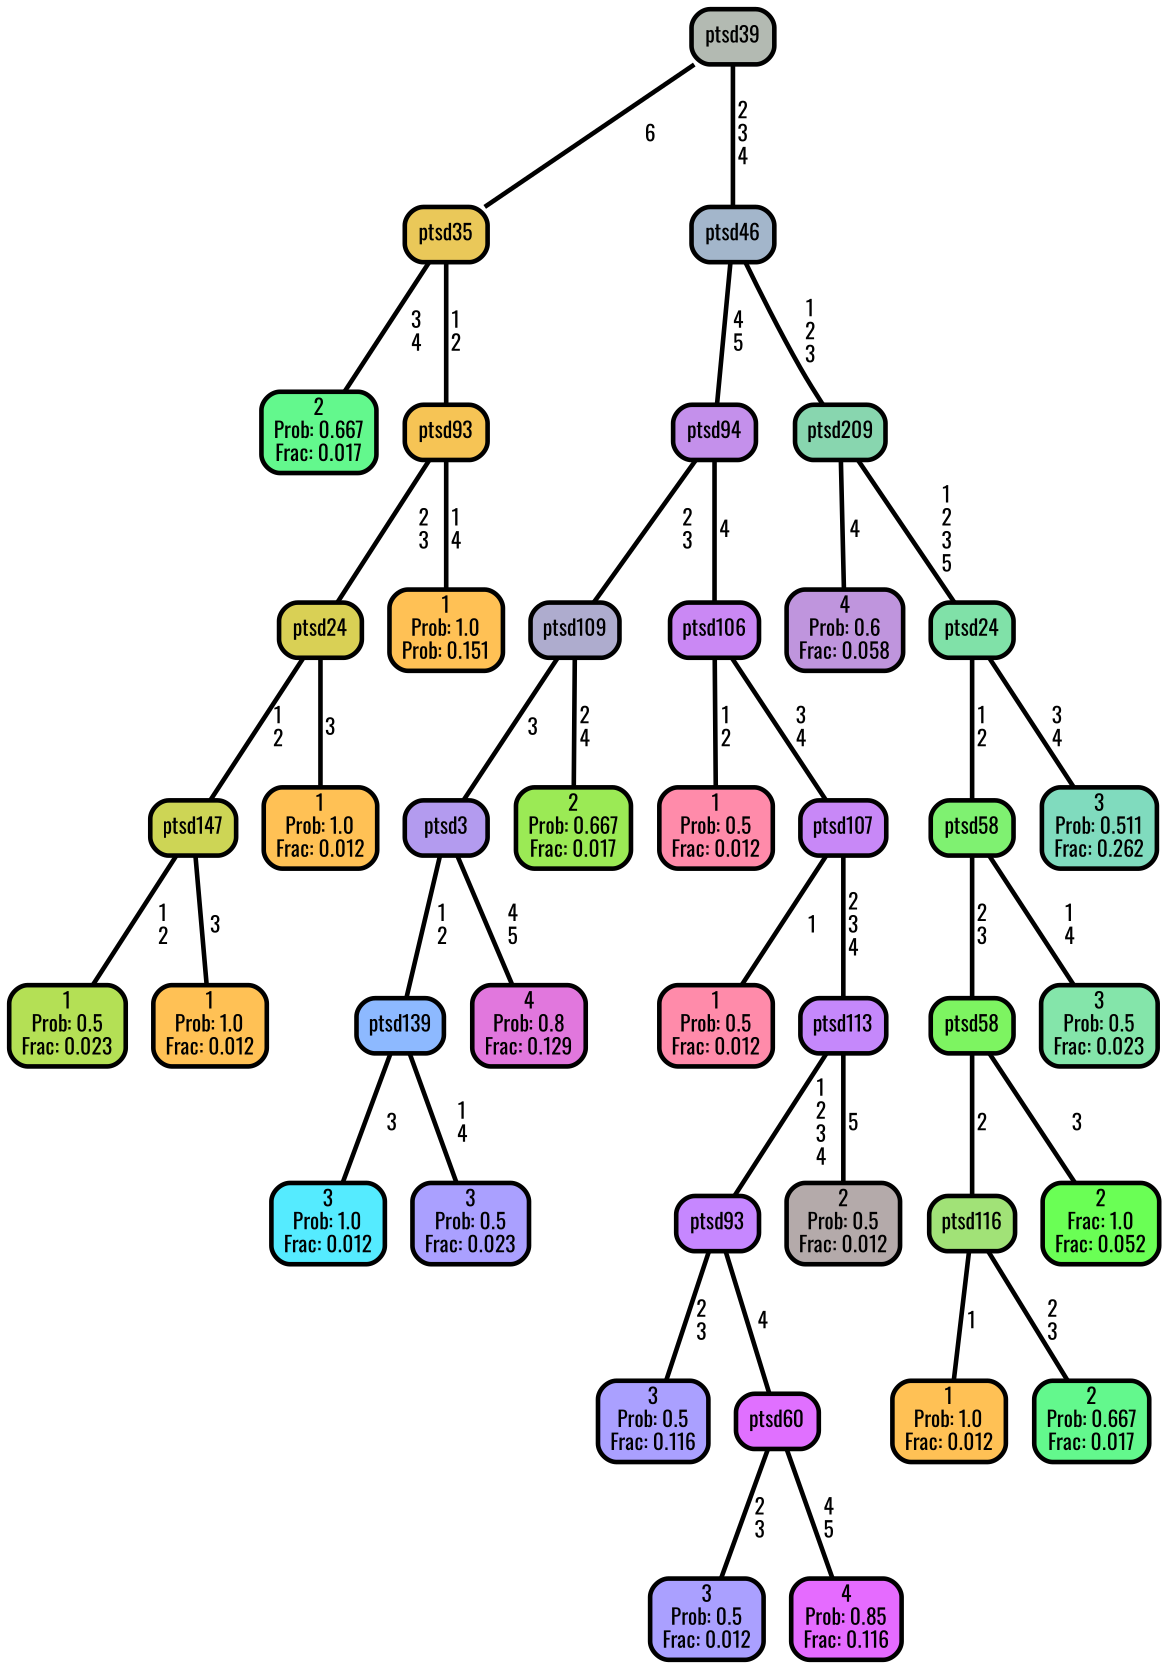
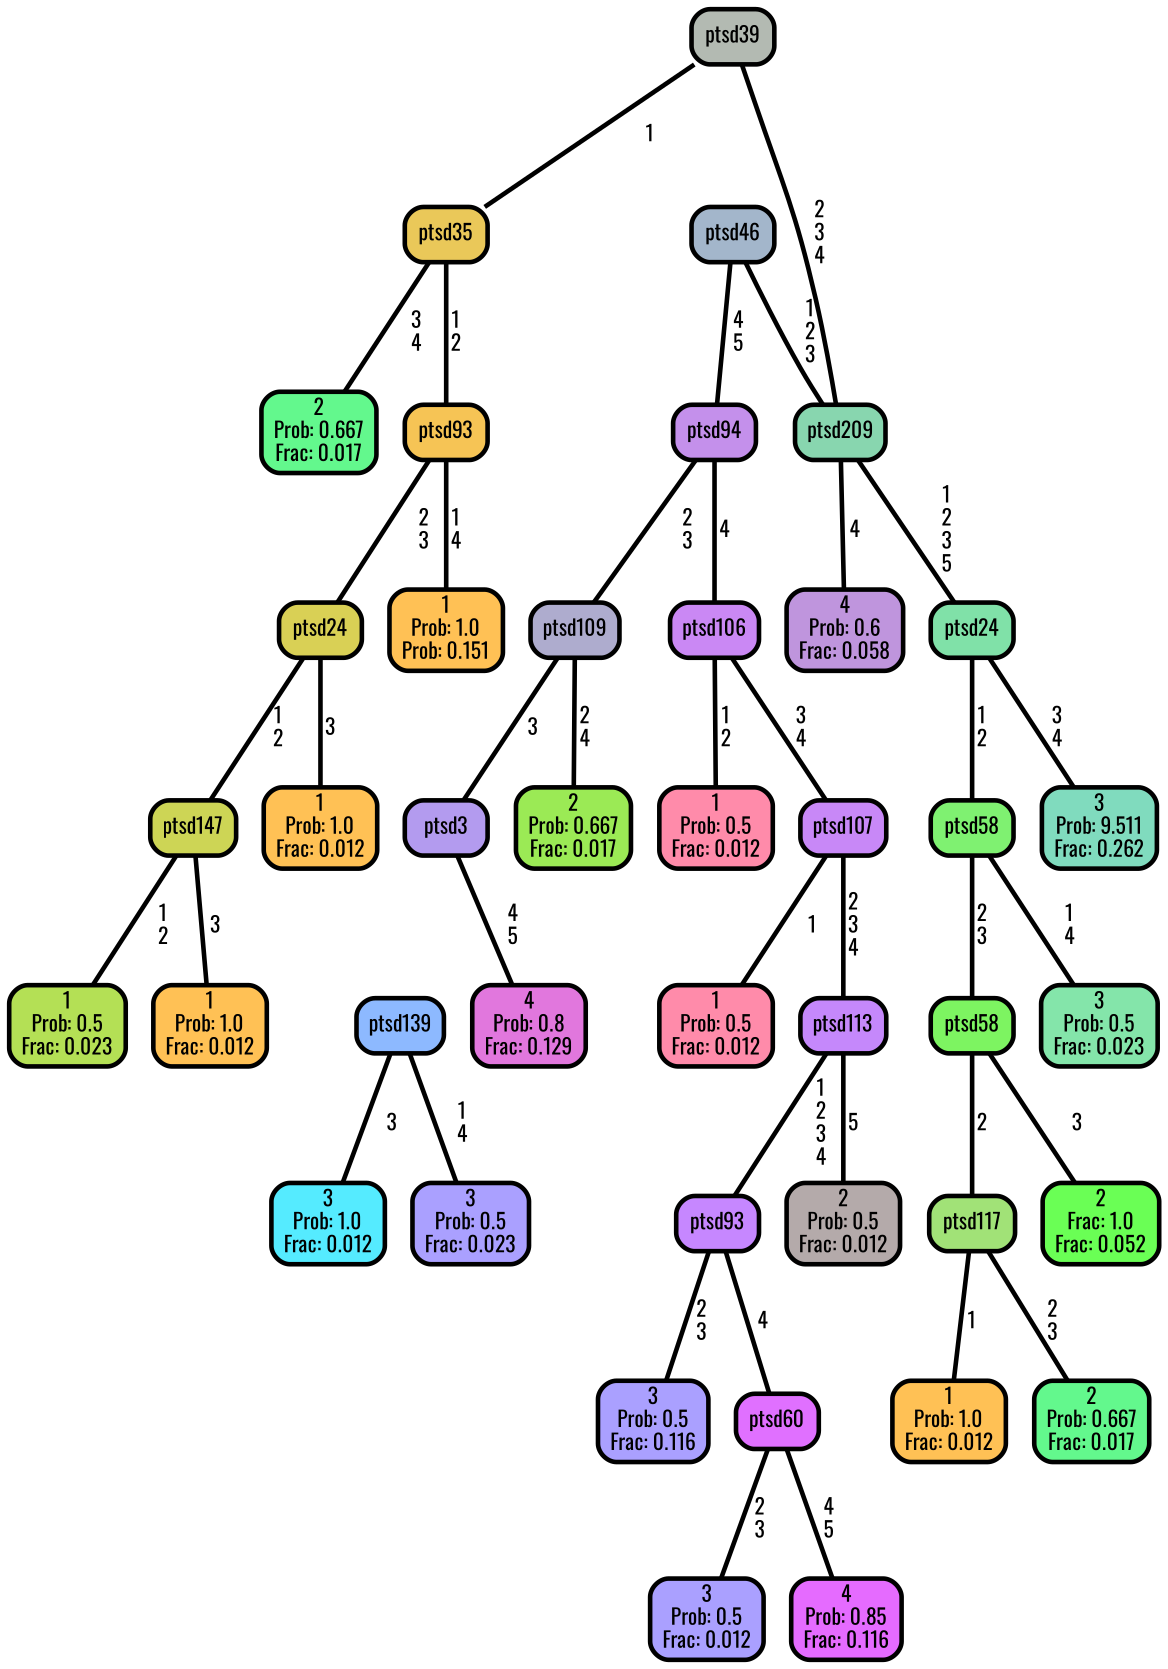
(648, 136) -> (648, 136)
(733, 136) -> (798, 232)
(1099, 828) -> (1099, 828)
(423, 927) -> none
(972, 1224) -> (972, 1224)
